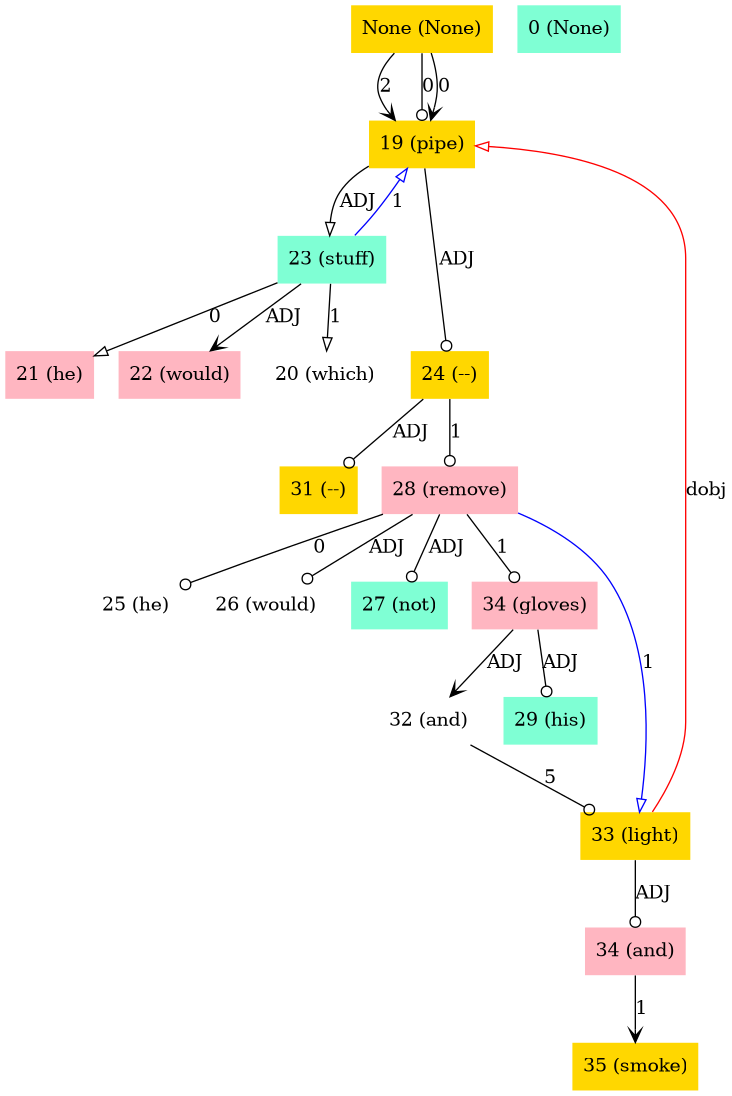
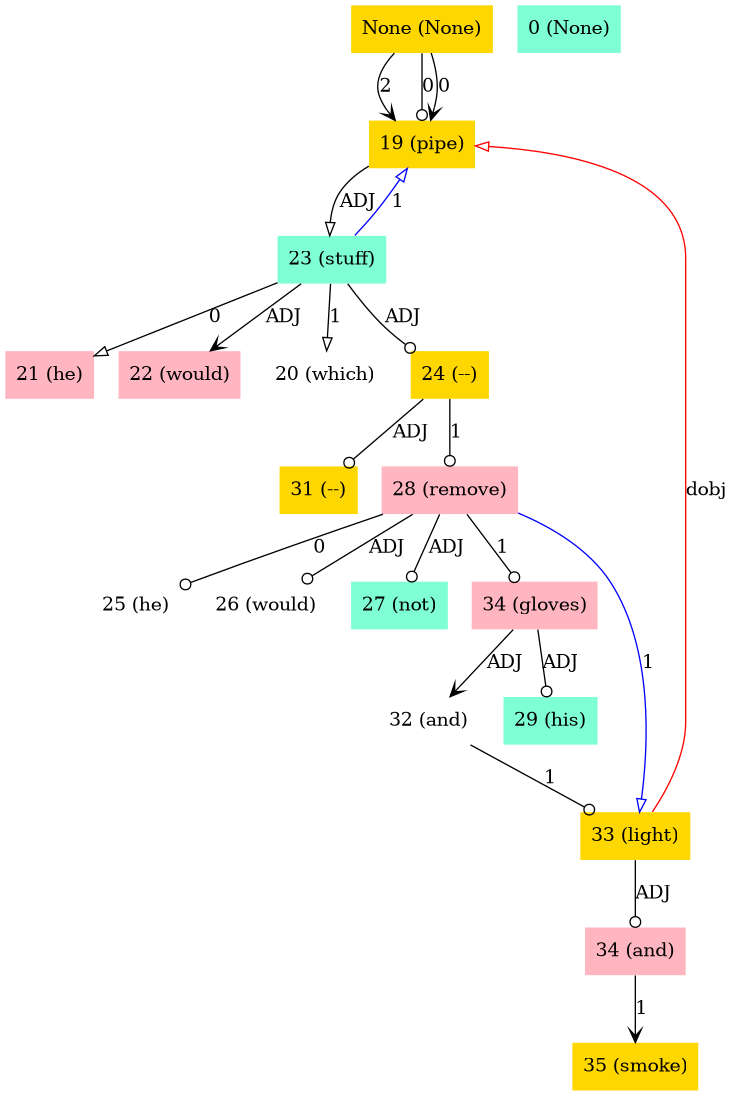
(435, 254) -> (374, 316)
(551, 778) -> (551, 778)
